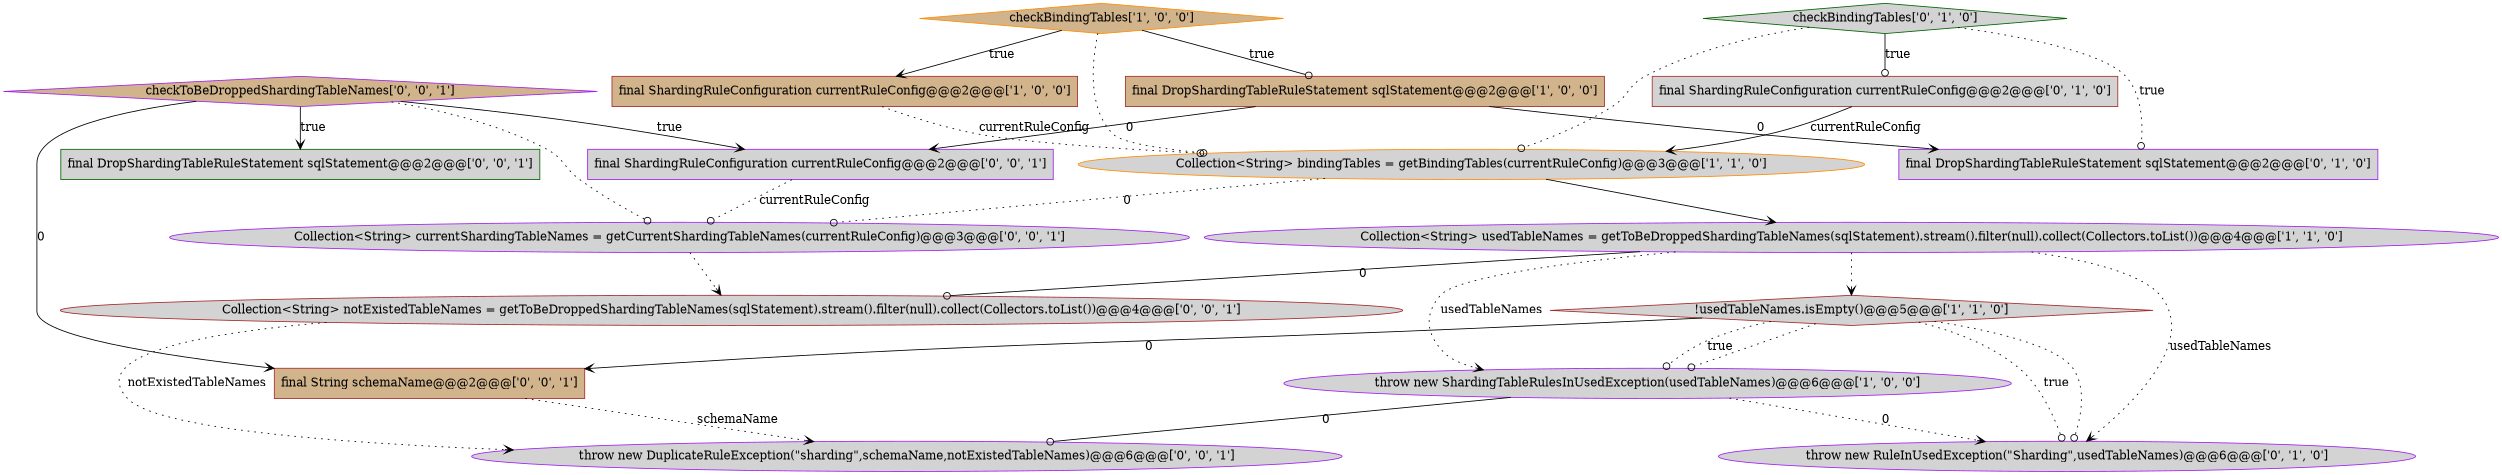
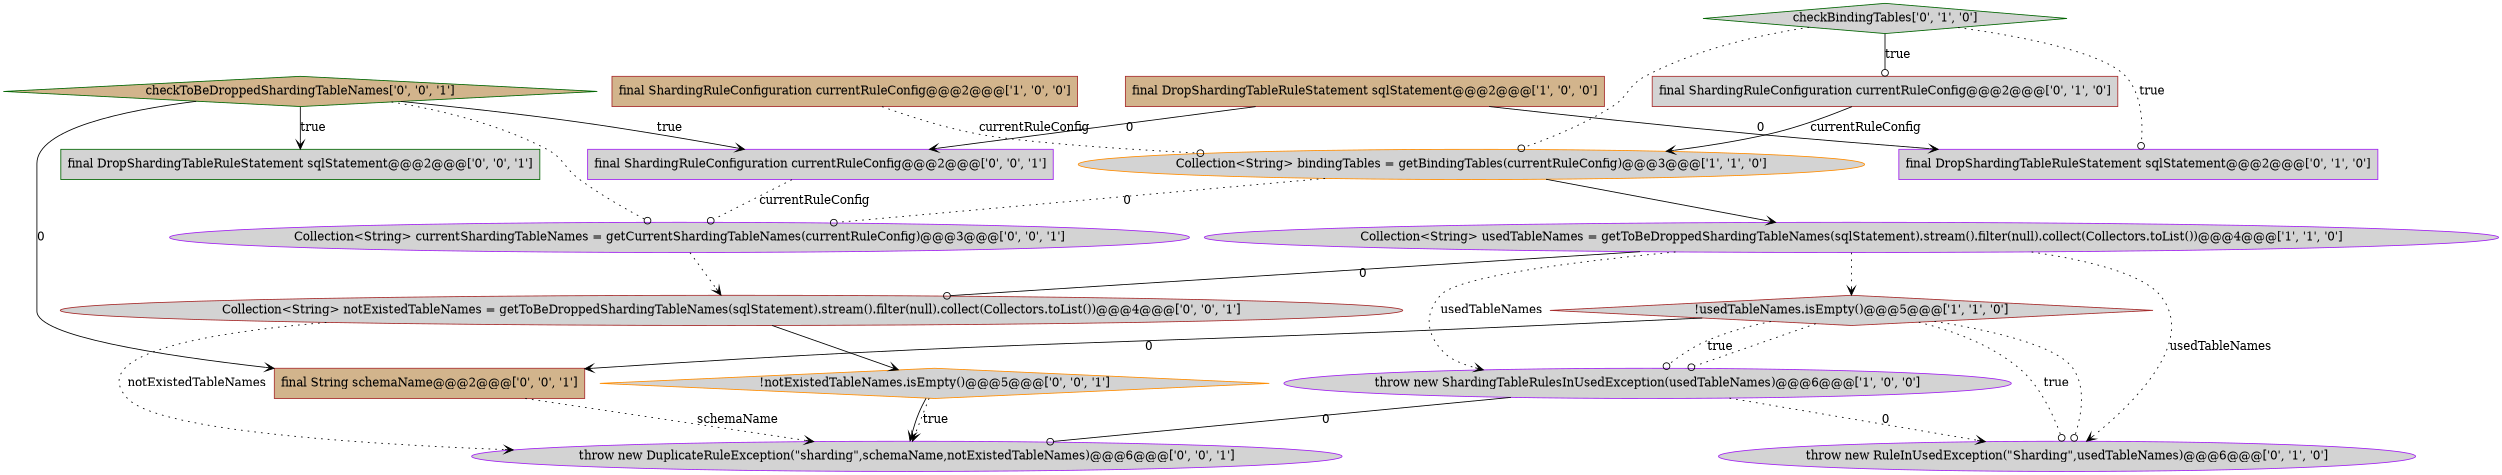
(1101, 18) -> none
(300, 91) -> (300, 91)
none -> (935, 383)
